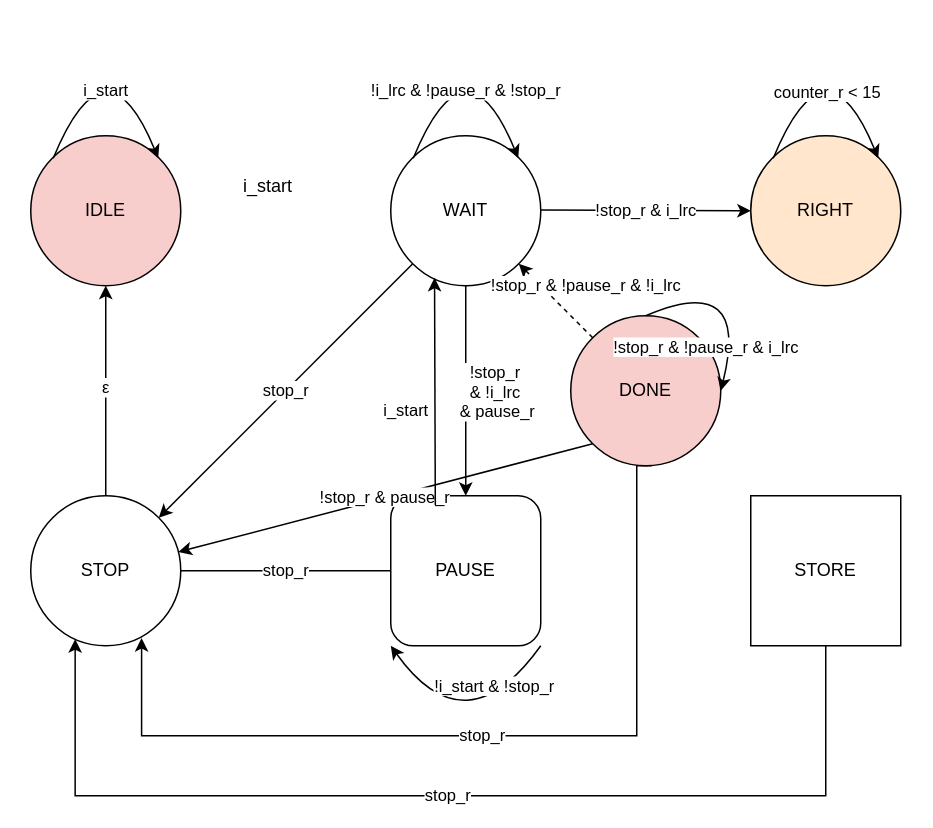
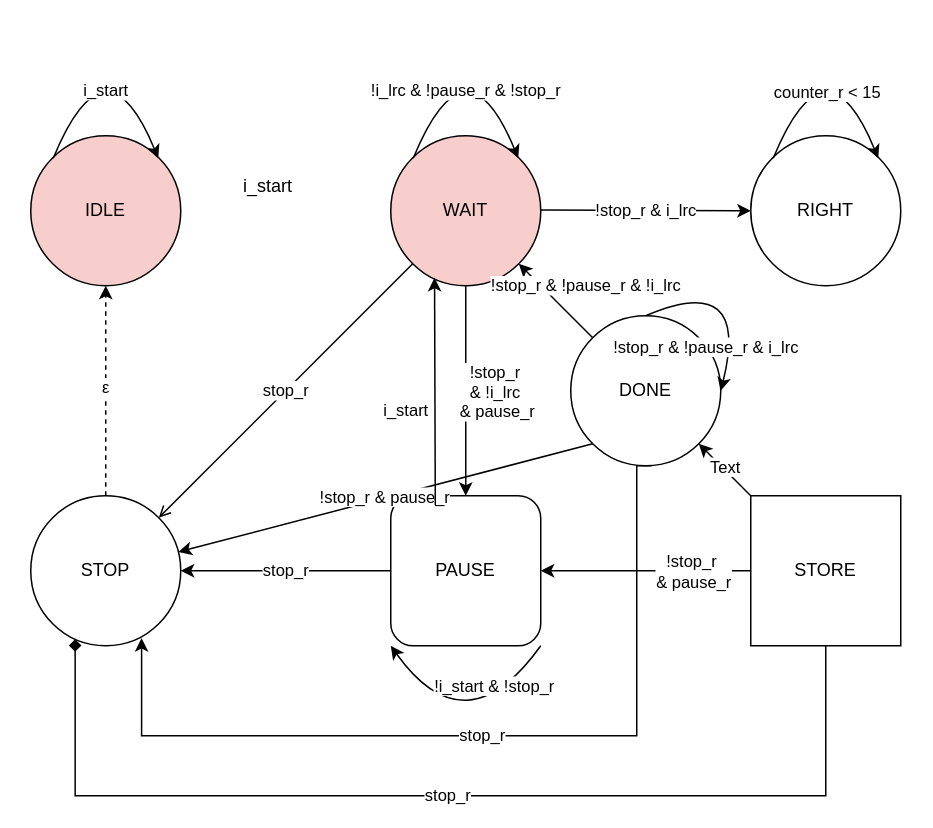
(466, 211) -> (466, 211)
(826, 211) -> (826, 211)
(572, 317) -> (572, 317)
(646, 391) -> (646, 391)
(106, 444) -> (106, 444)
none -> (729, 474)
(167, 510) -> (165, 512)
(187, 571) -> (192, 571)
none -> (603, 571)
(75, 651) -> (75, 652)
